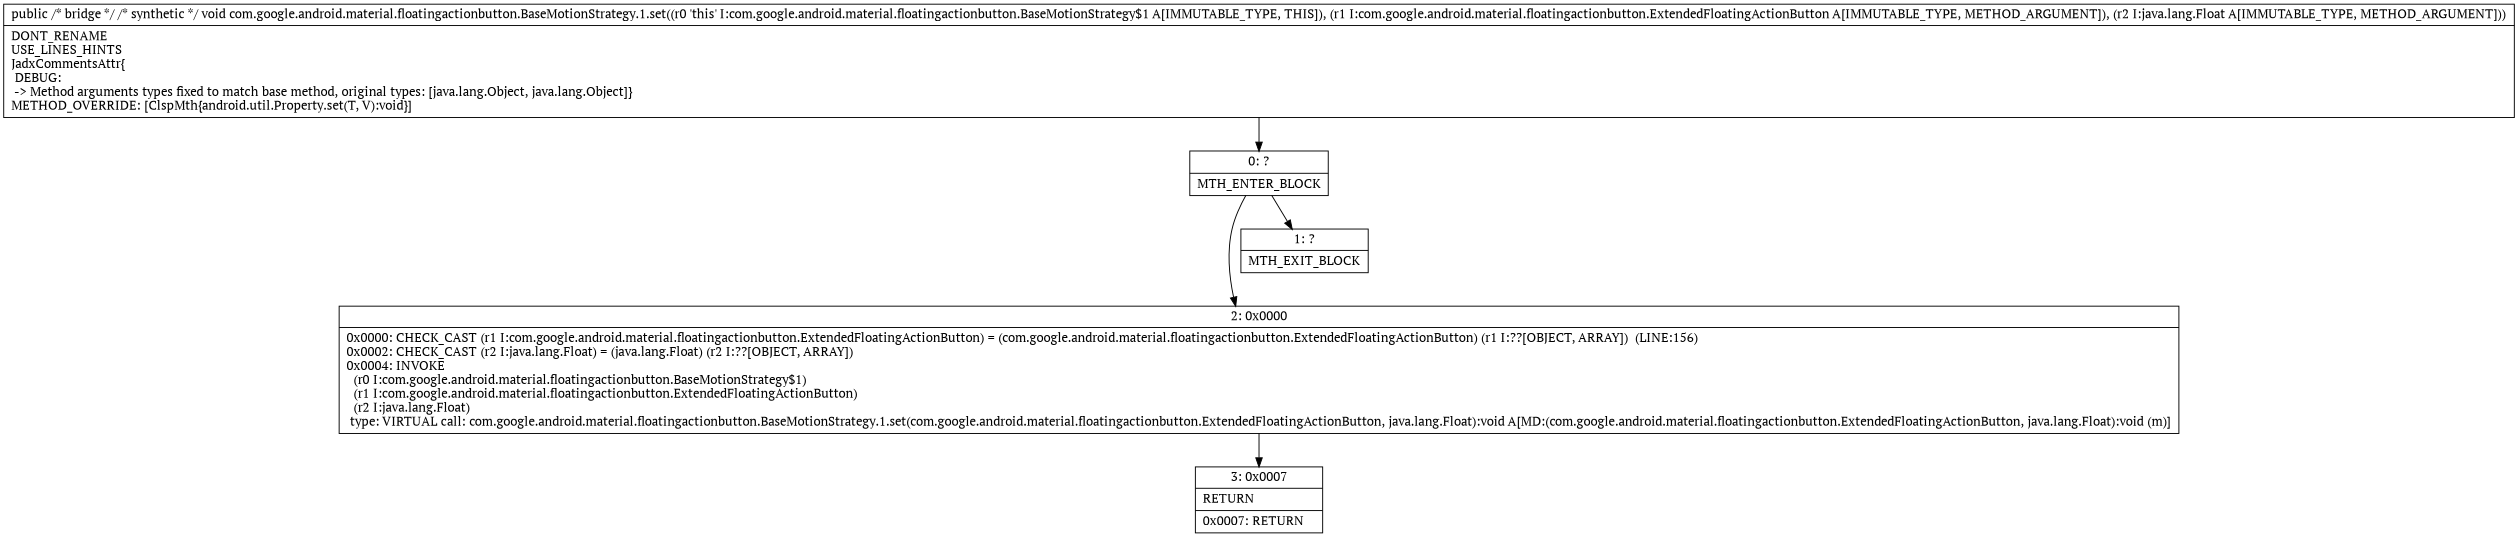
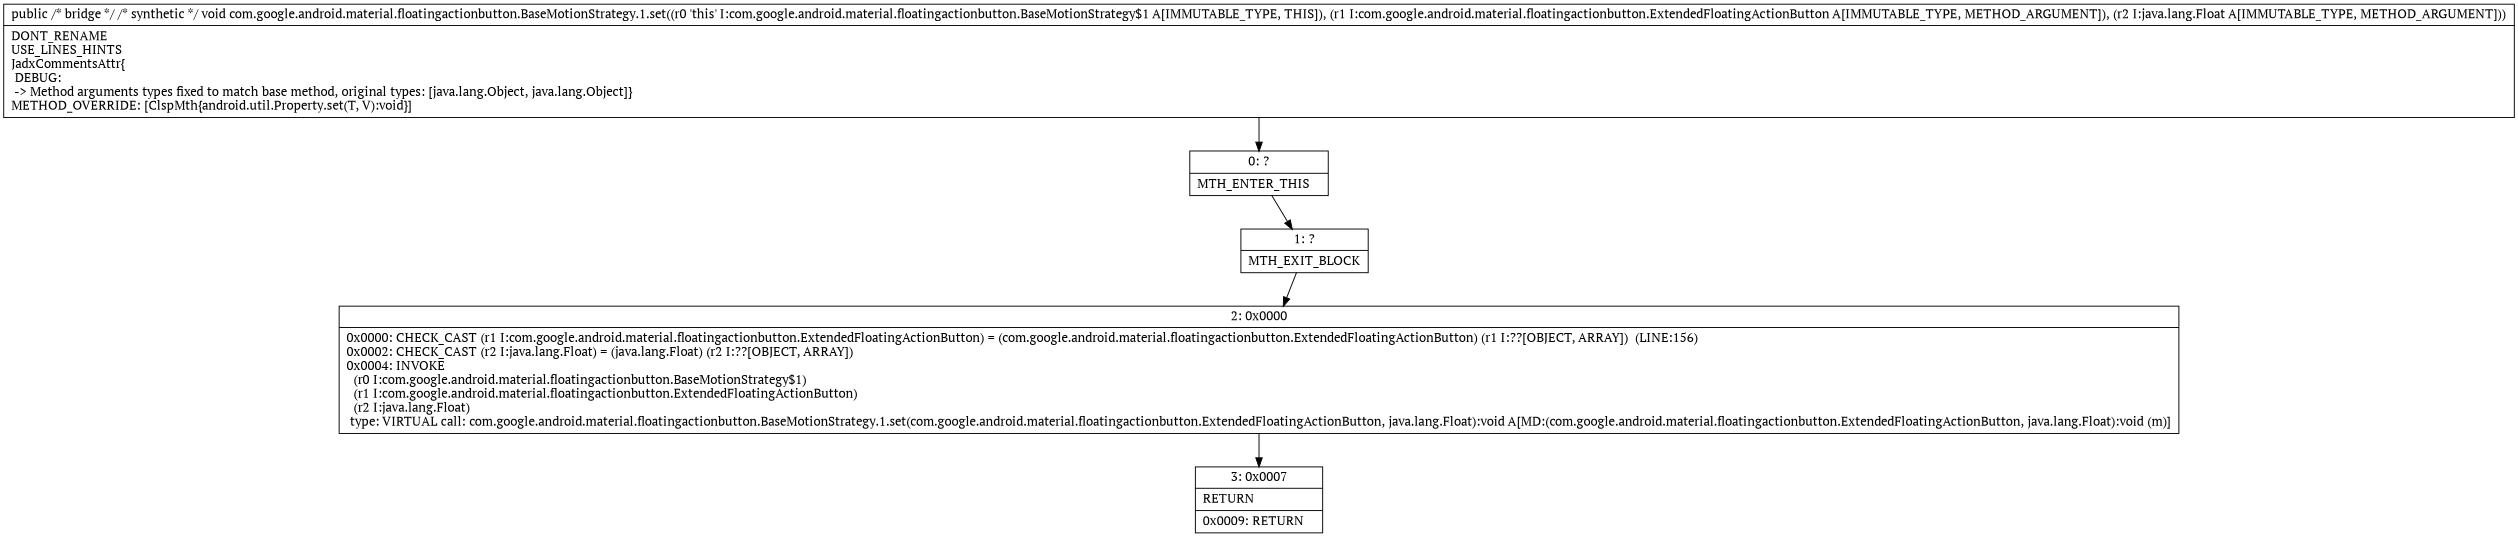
(1259, 184) -> (1253, 184)
(1230, 245) -> (1292, 285)
(1259, 521) -> (1259, 521)
